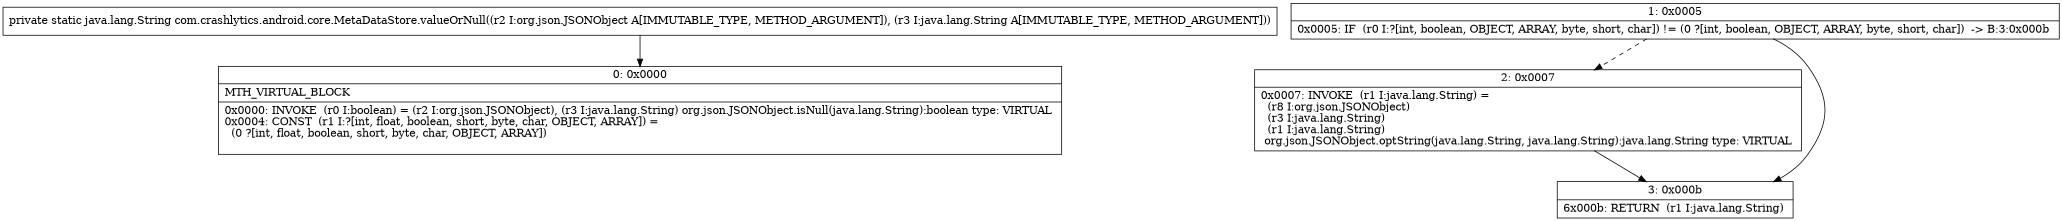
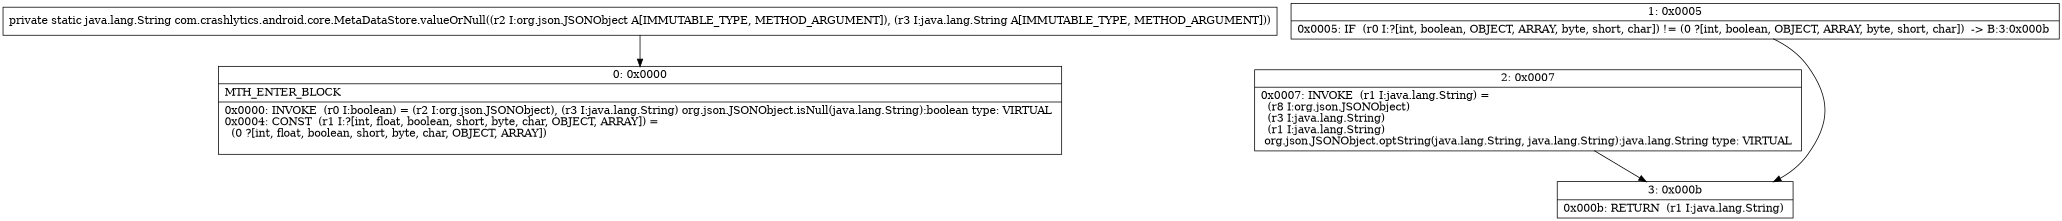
(1624, 52) -> none
(287, 93) -> (283, 93)
(1675, 209) -> (1675, 209)
